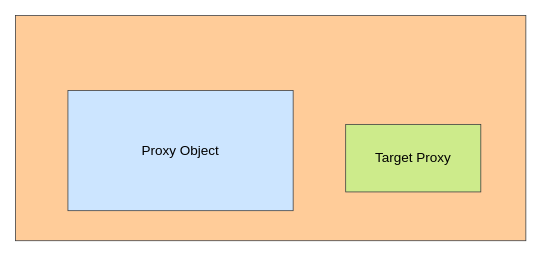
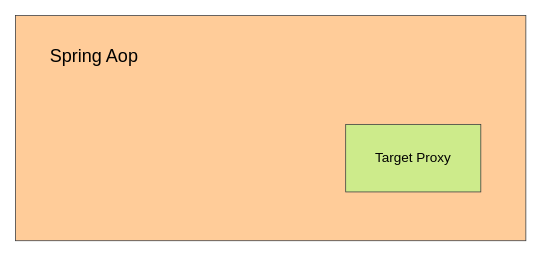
none -> (94, 57)
(180, 150) -> none
